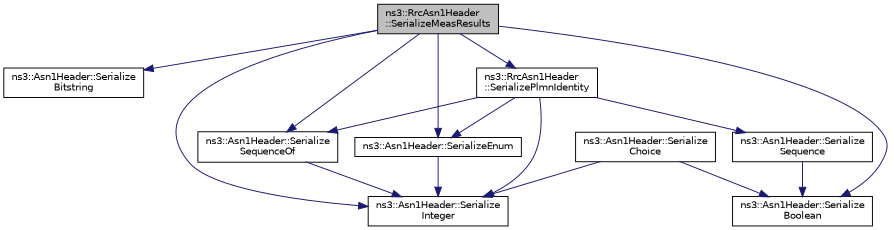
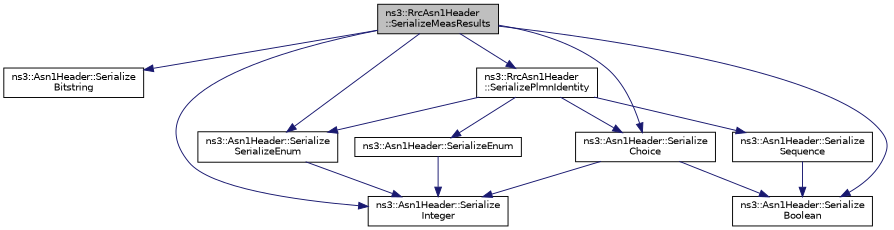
(438, 81) -> (585, 53)
(268, 147) -> (268, 147)
(535, 154) -> (587, 112)
